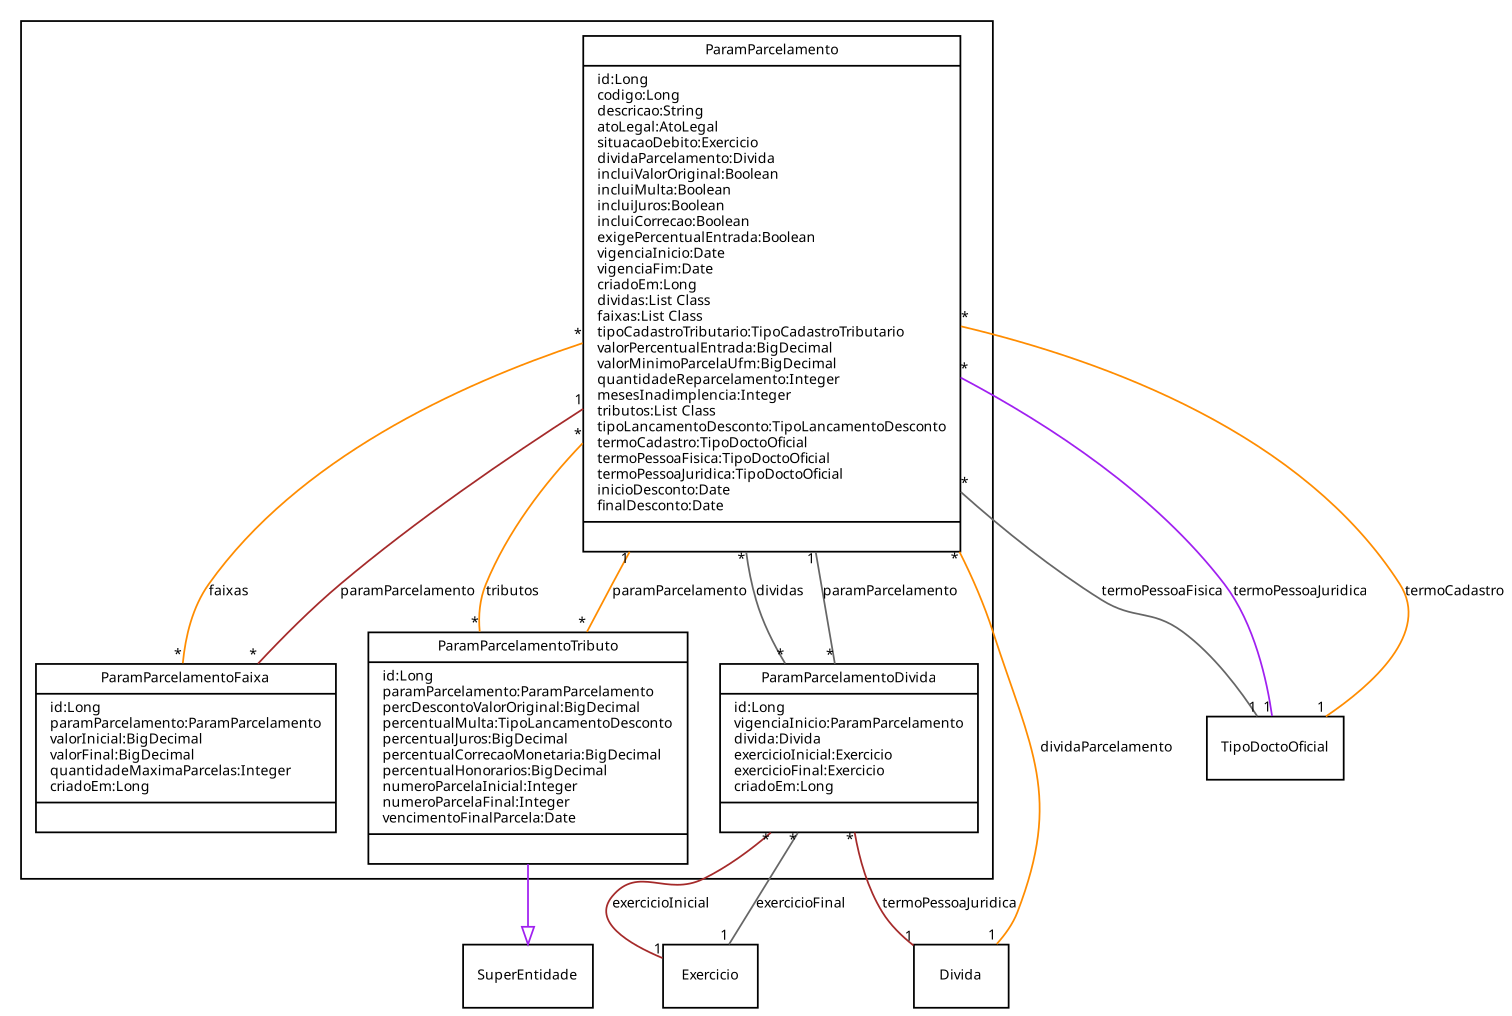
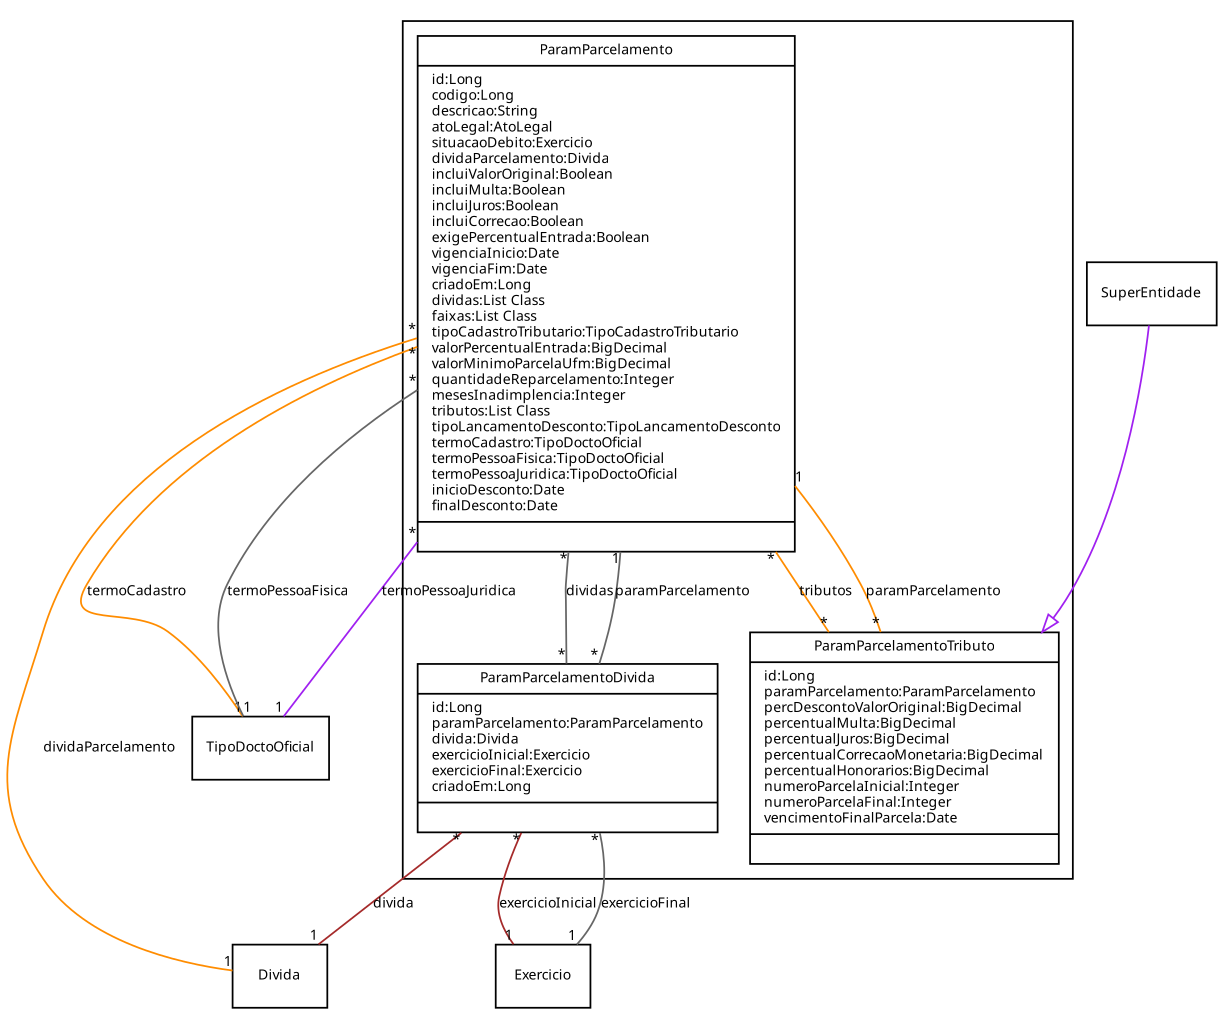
(528, 724) -> (861, 724)
(849, 724) -> (568, 724)
(186, 748) -> none
(528, 895) -> (1118, 478)
(950, 904) -> (394, 904)
